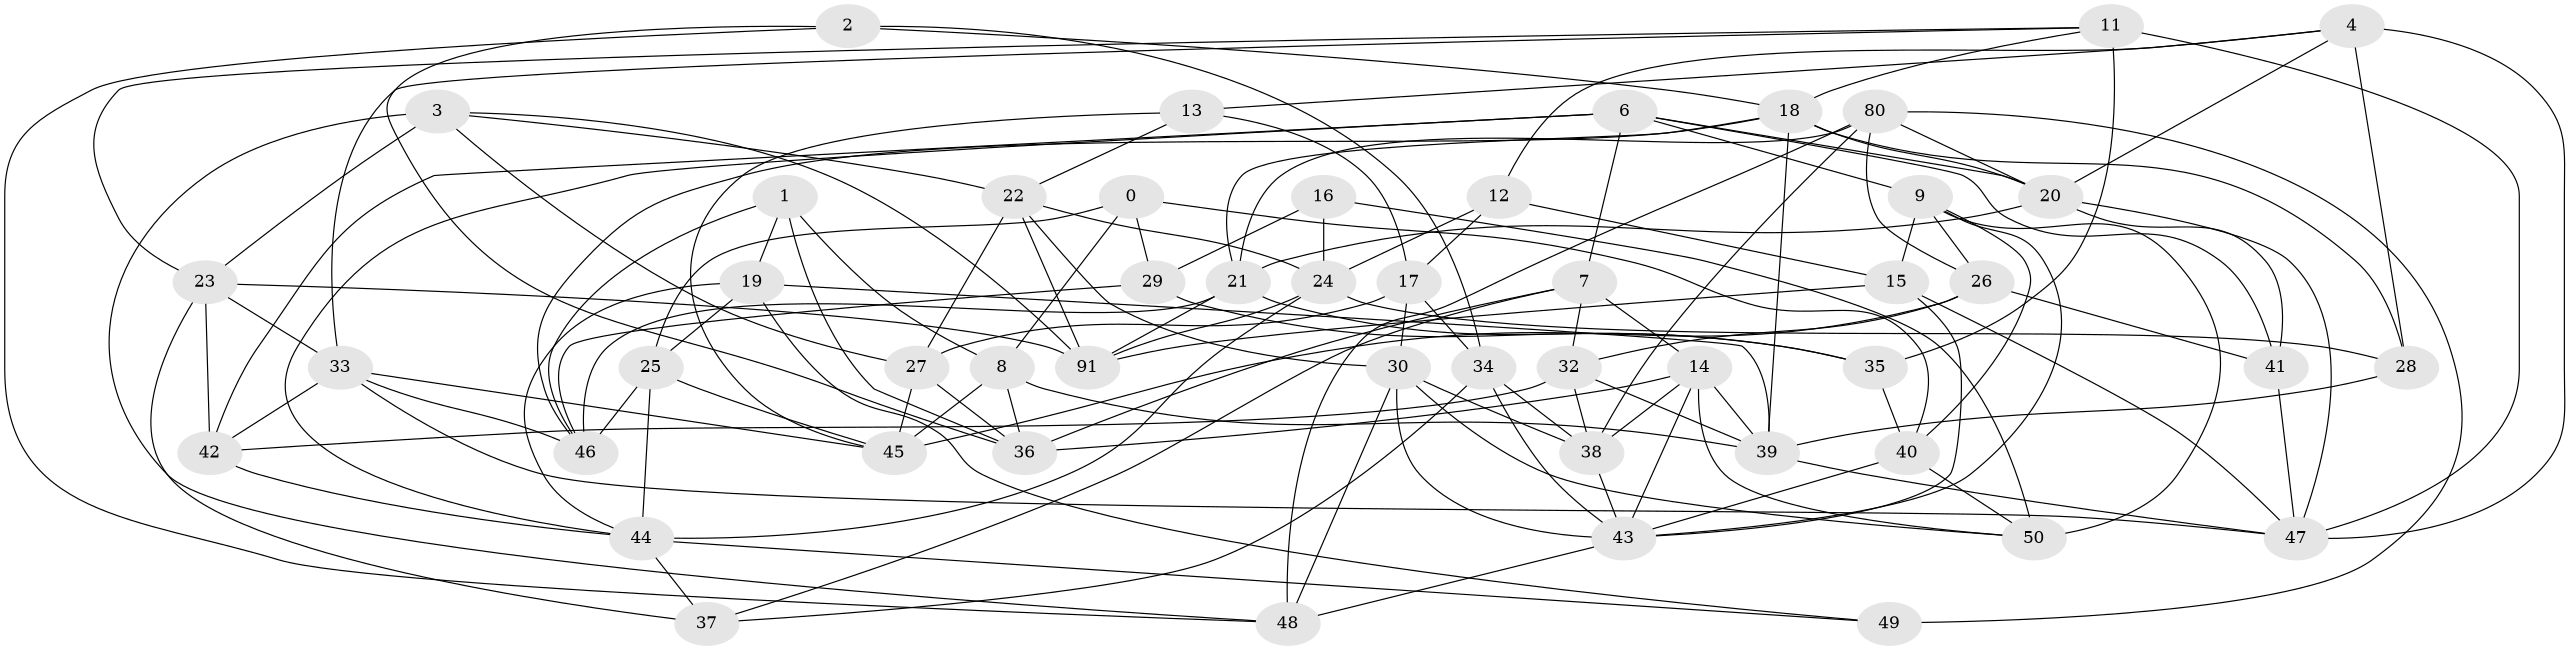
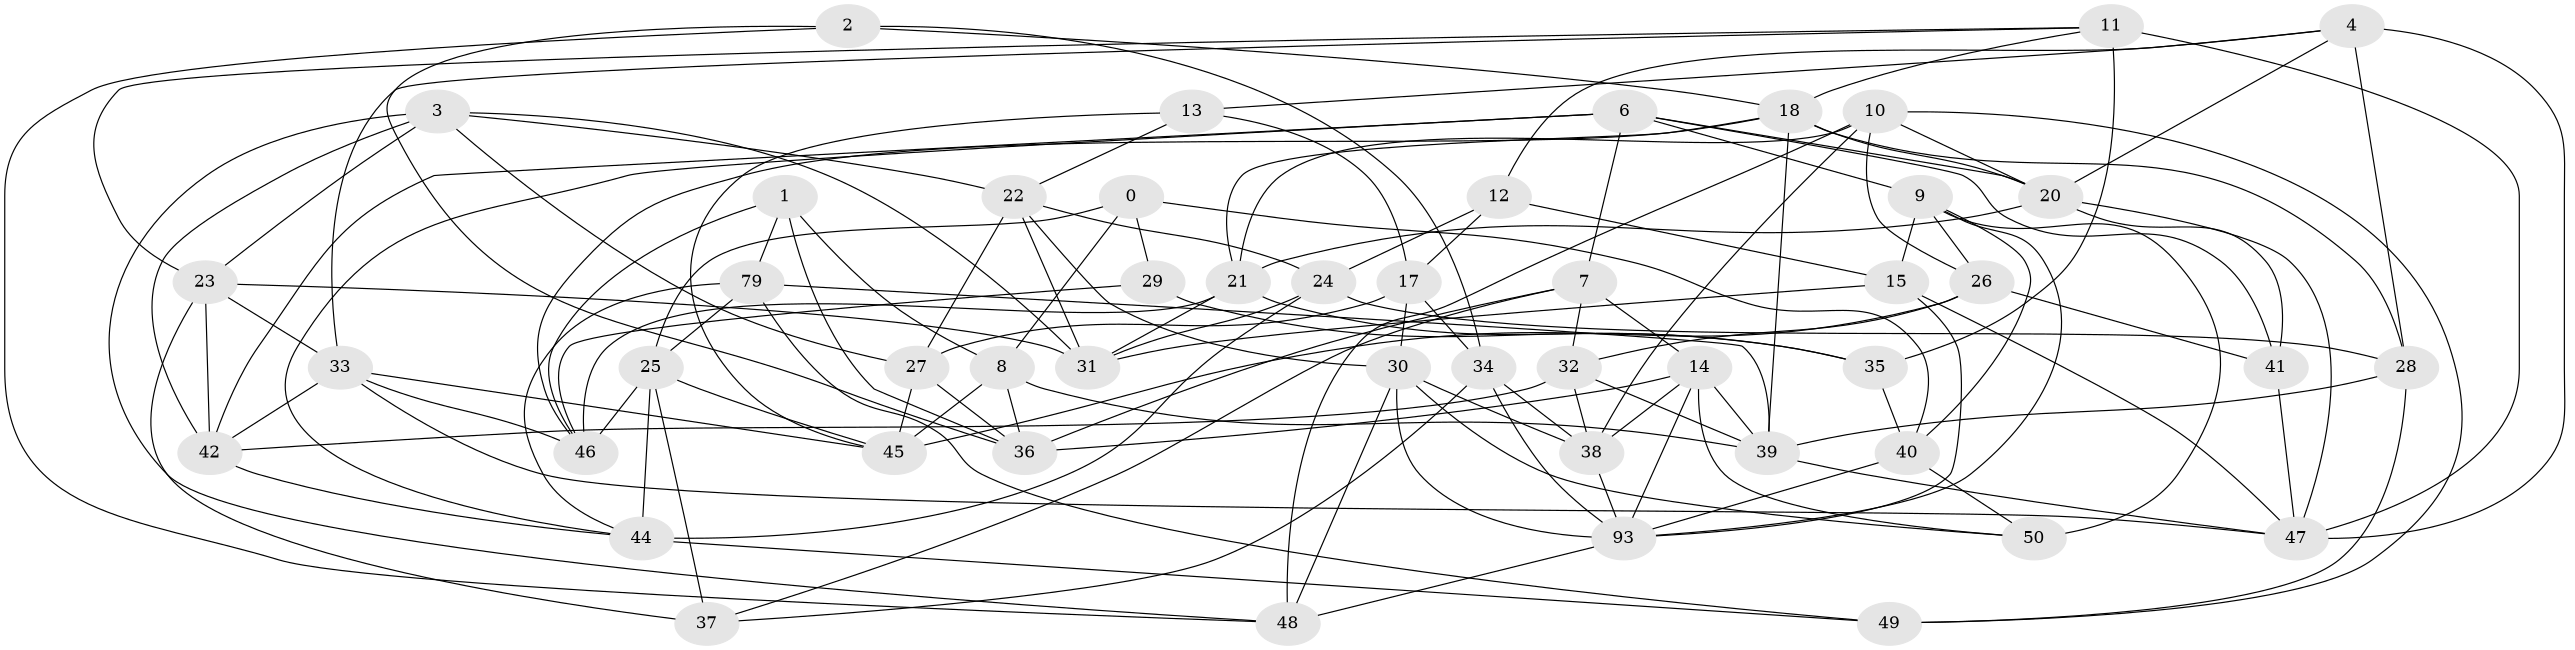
(1875, 111) -> (1875, 111)
(1324, 197) -> none
none -> (199, 225)
(752, 282) -> (752, 282)
(1088, 368) -> (1088, 368)
(1624, 538) -> (1624, 538)
(674, 581) -> (681, 501)
none -> (2287, 583)
